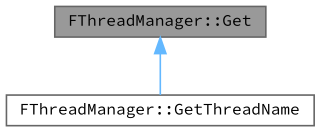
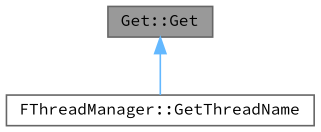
(160, 22) -> (160, 22)
